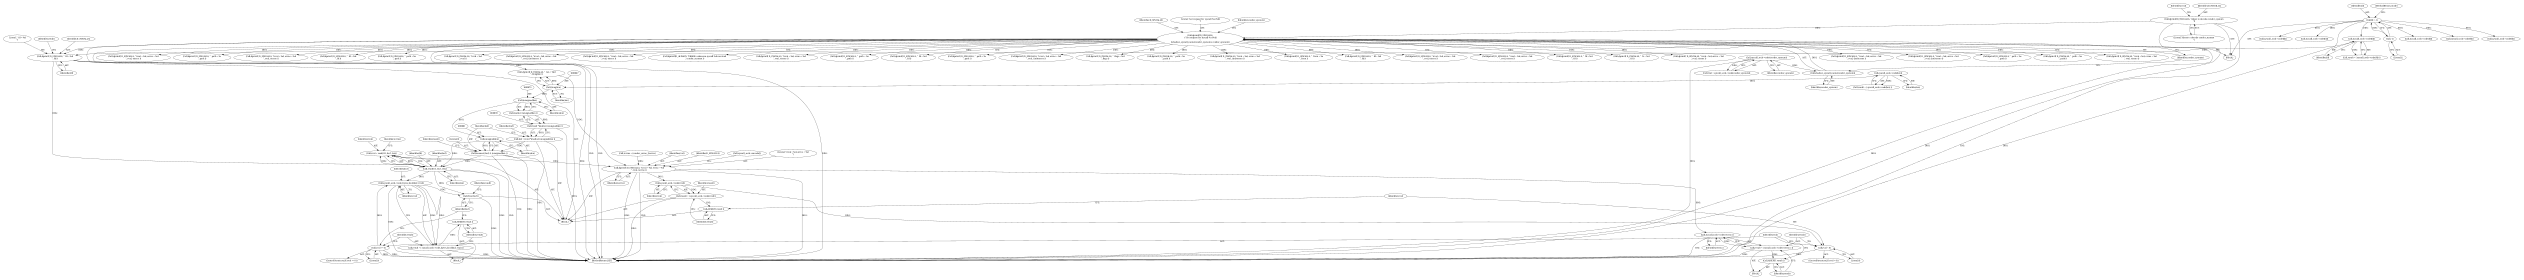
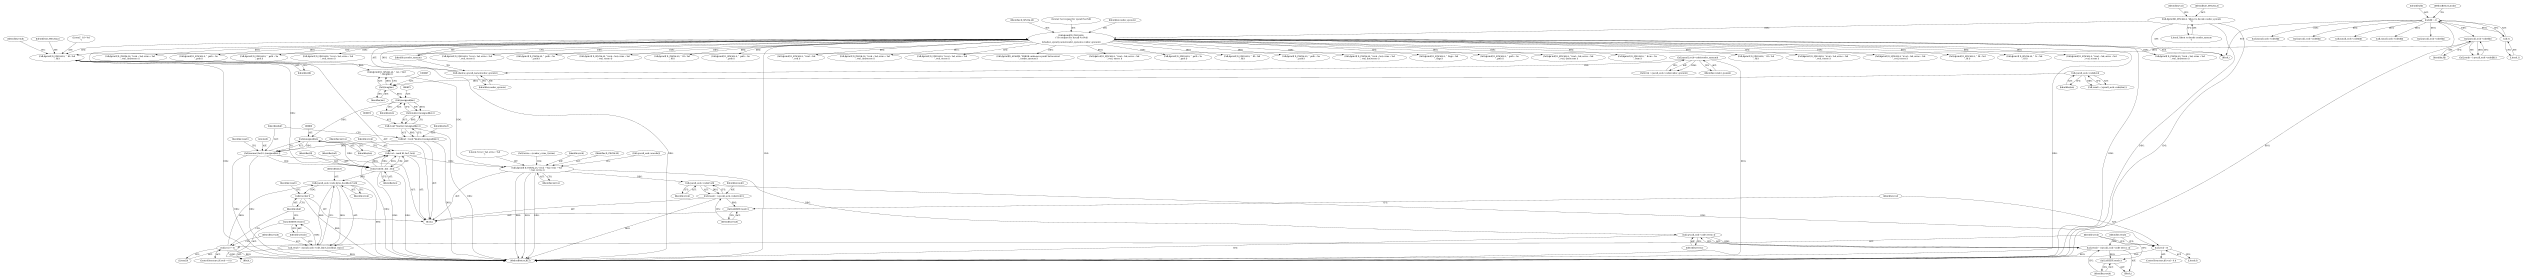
(444, 188) -> none
none -> (387, 249)
